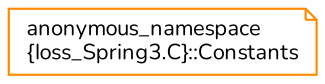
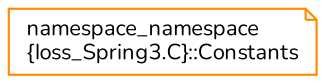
(163, 42) -> (163, 42)
